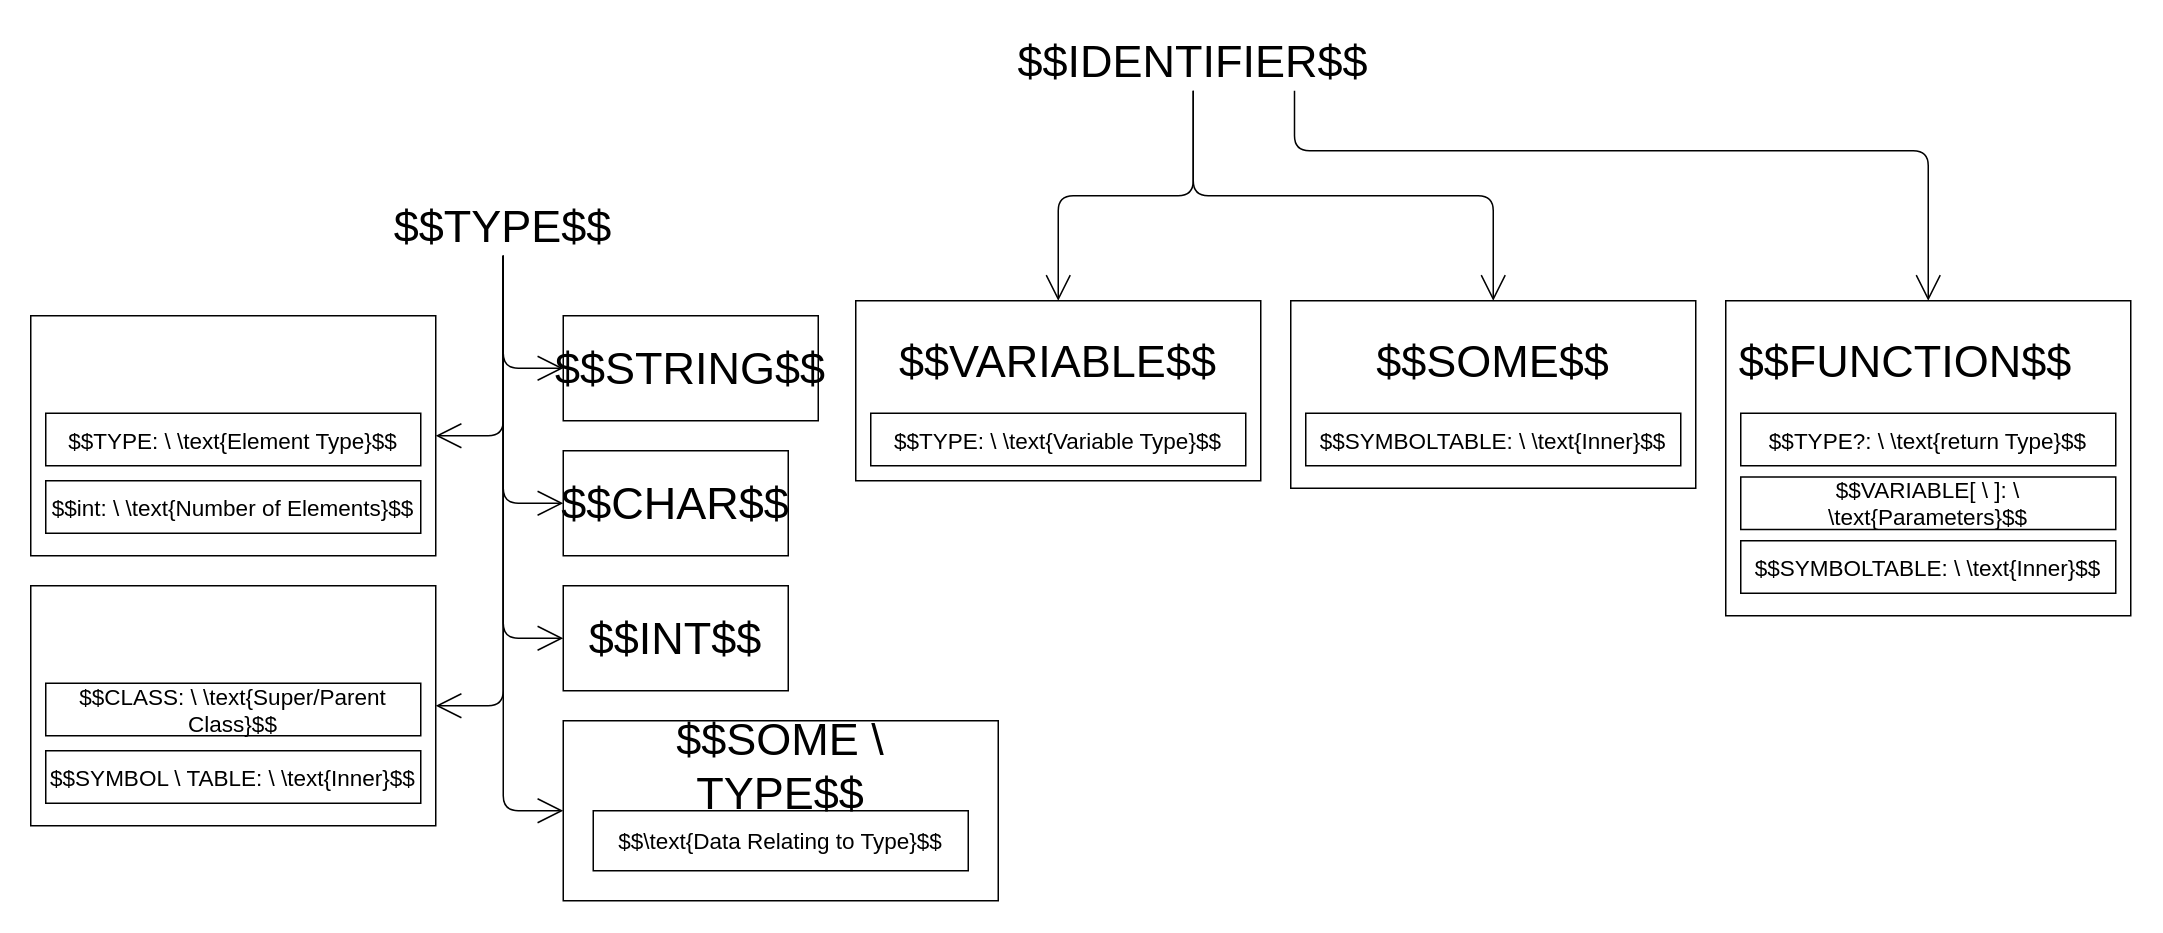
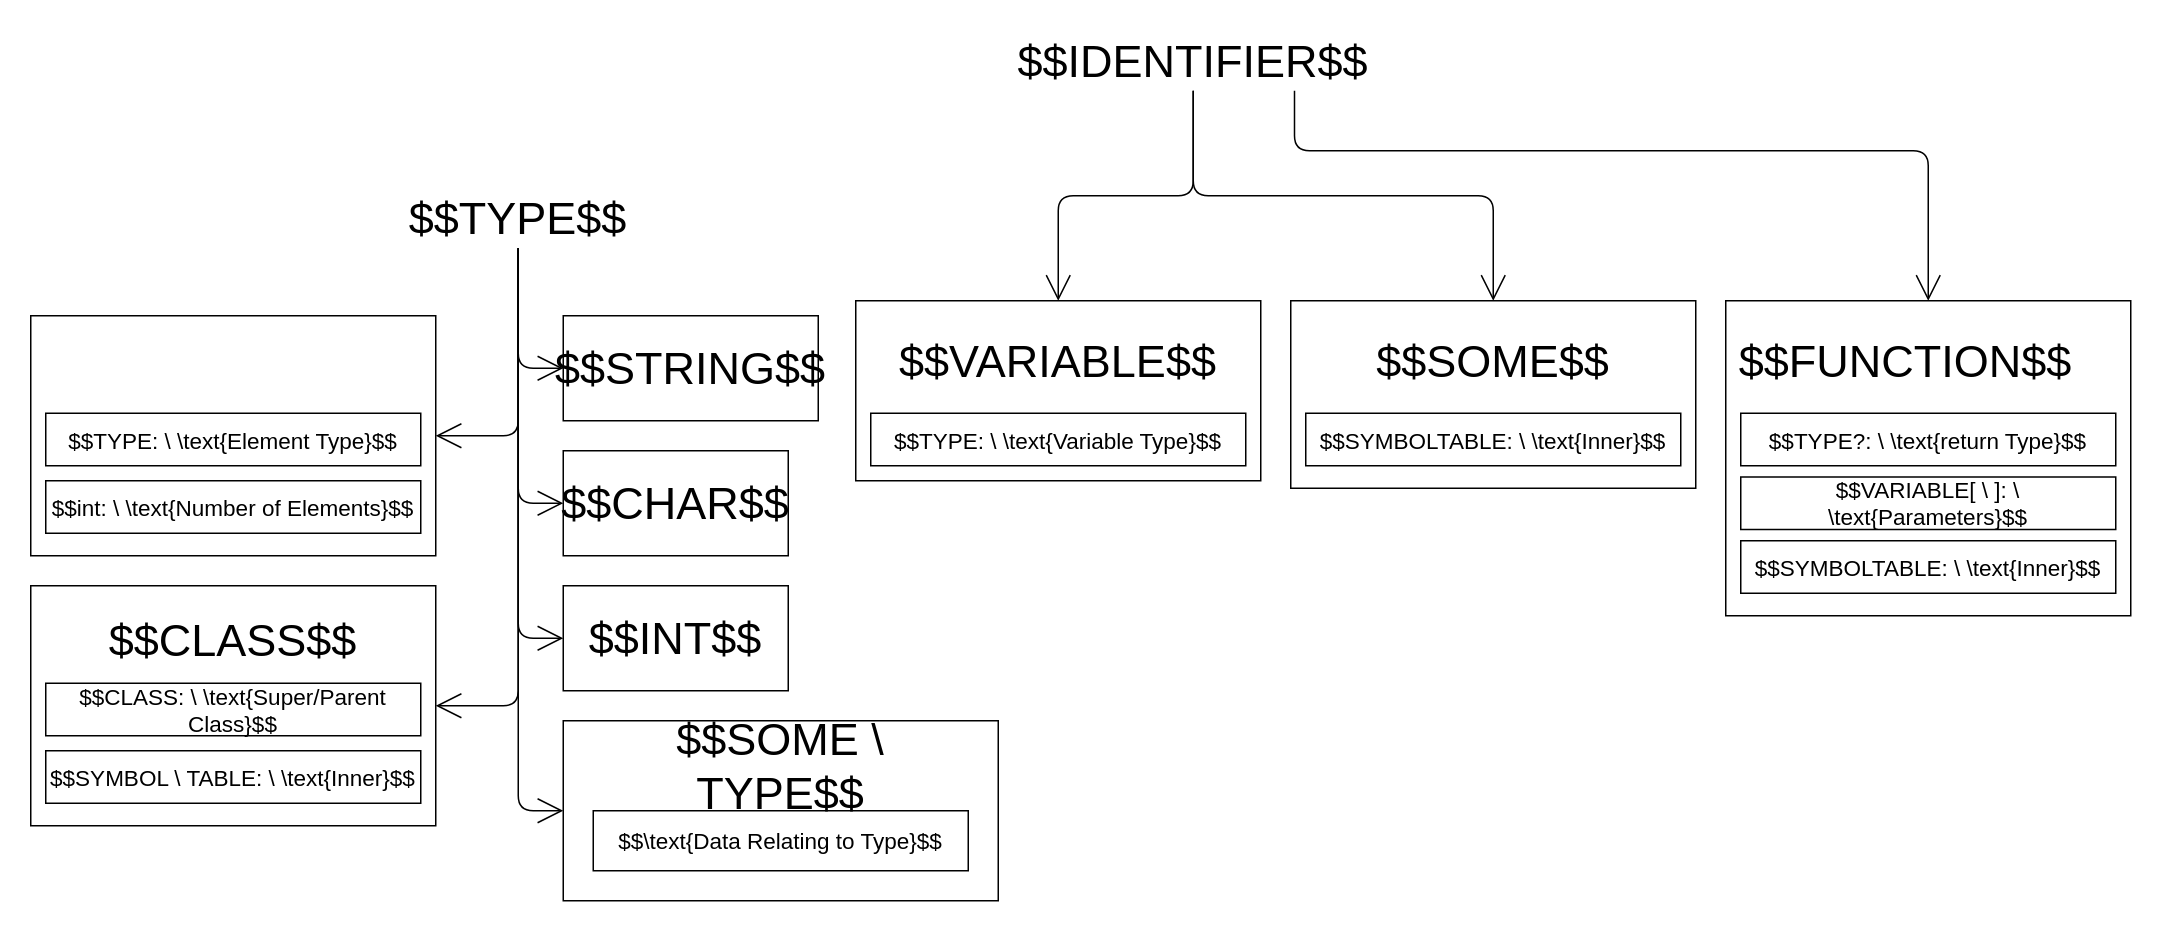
(503, 226) -> (518, 218)
none -> (233, 640)
